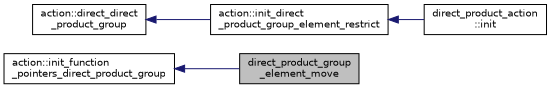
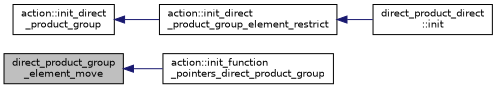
(89, 20) -> (64, 20)
(485, 20) -> (433, 20)
(212, 69) -> (148, 69)
